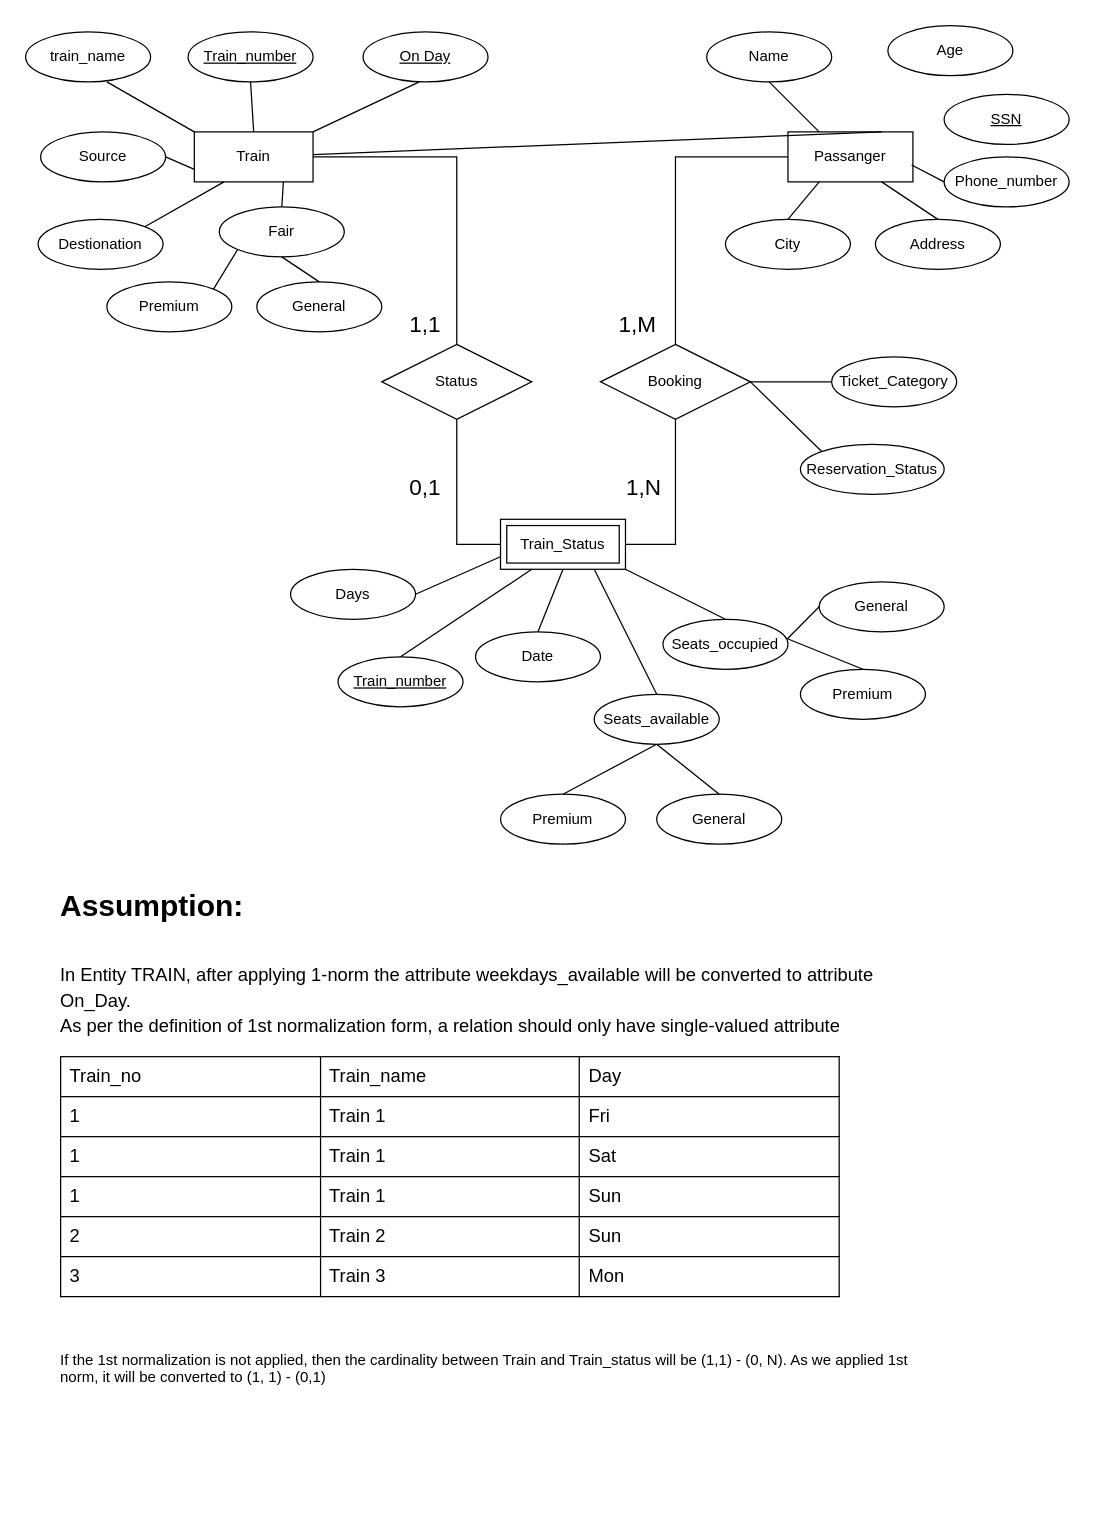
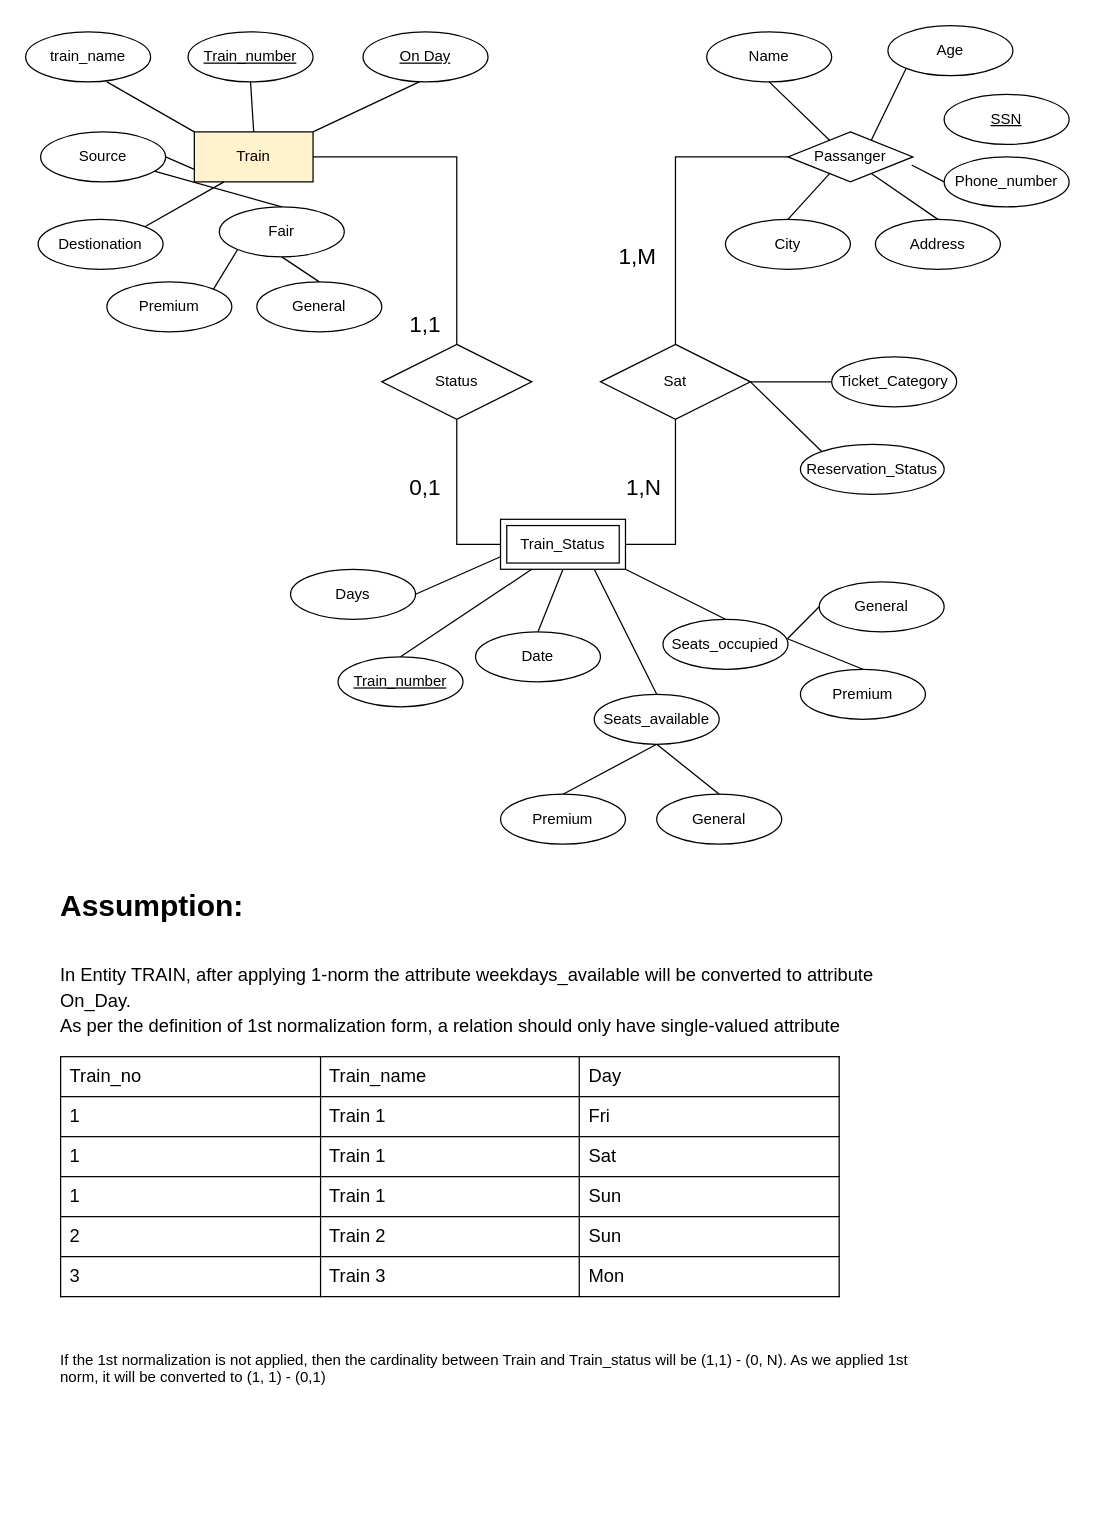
(611, 143) -> (889, 105)
(254, 157) -> (254, 157)
(851, 157) -> (851, 157)
(283, 195) -> (218, 189)
(638, 326) -> (638, 257)
(676, 382) -> (676, 382)
